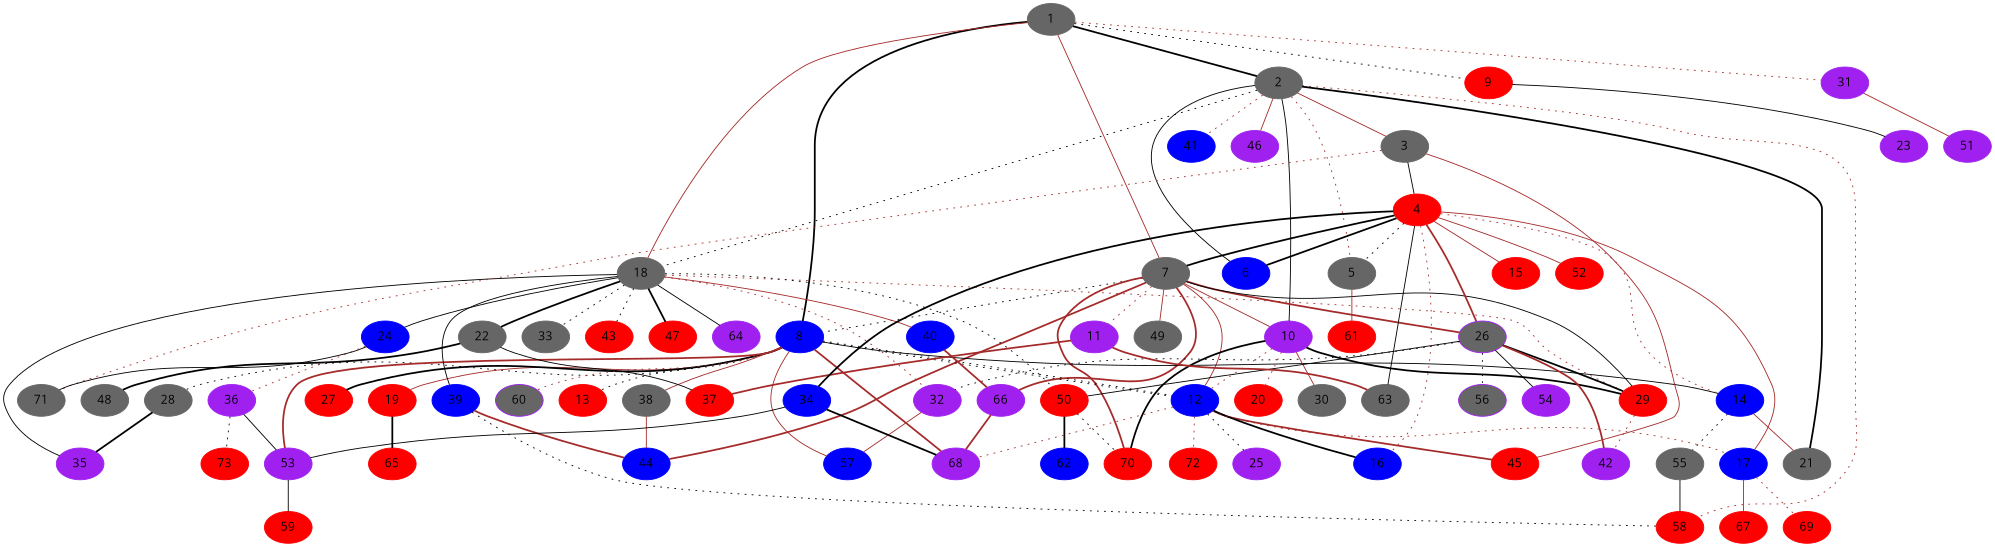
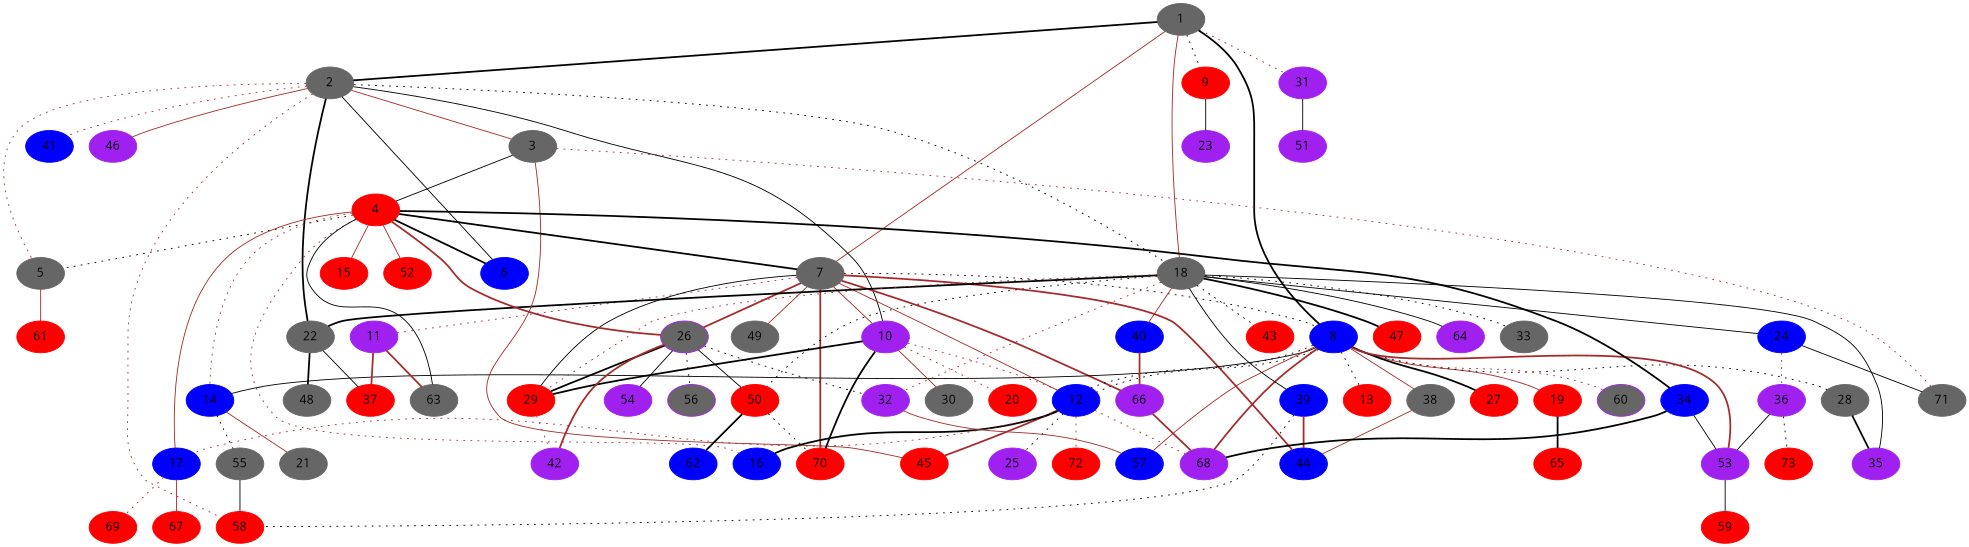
(1906, 115) -> (1303, 115)
(1687, 150) -> (306, 209)
